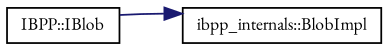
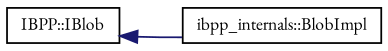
(142, 14) -> (160, 37)
